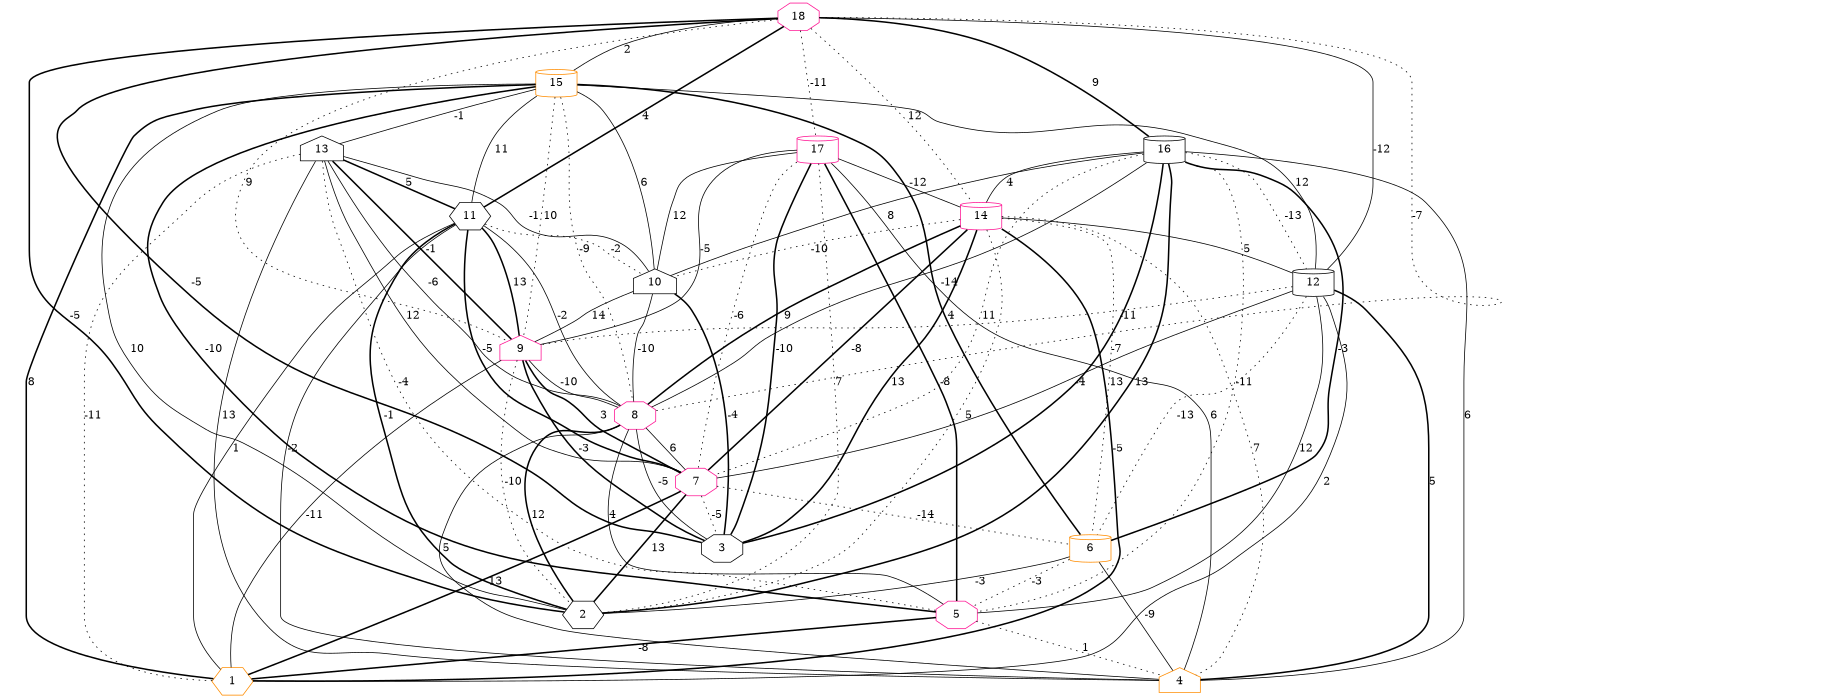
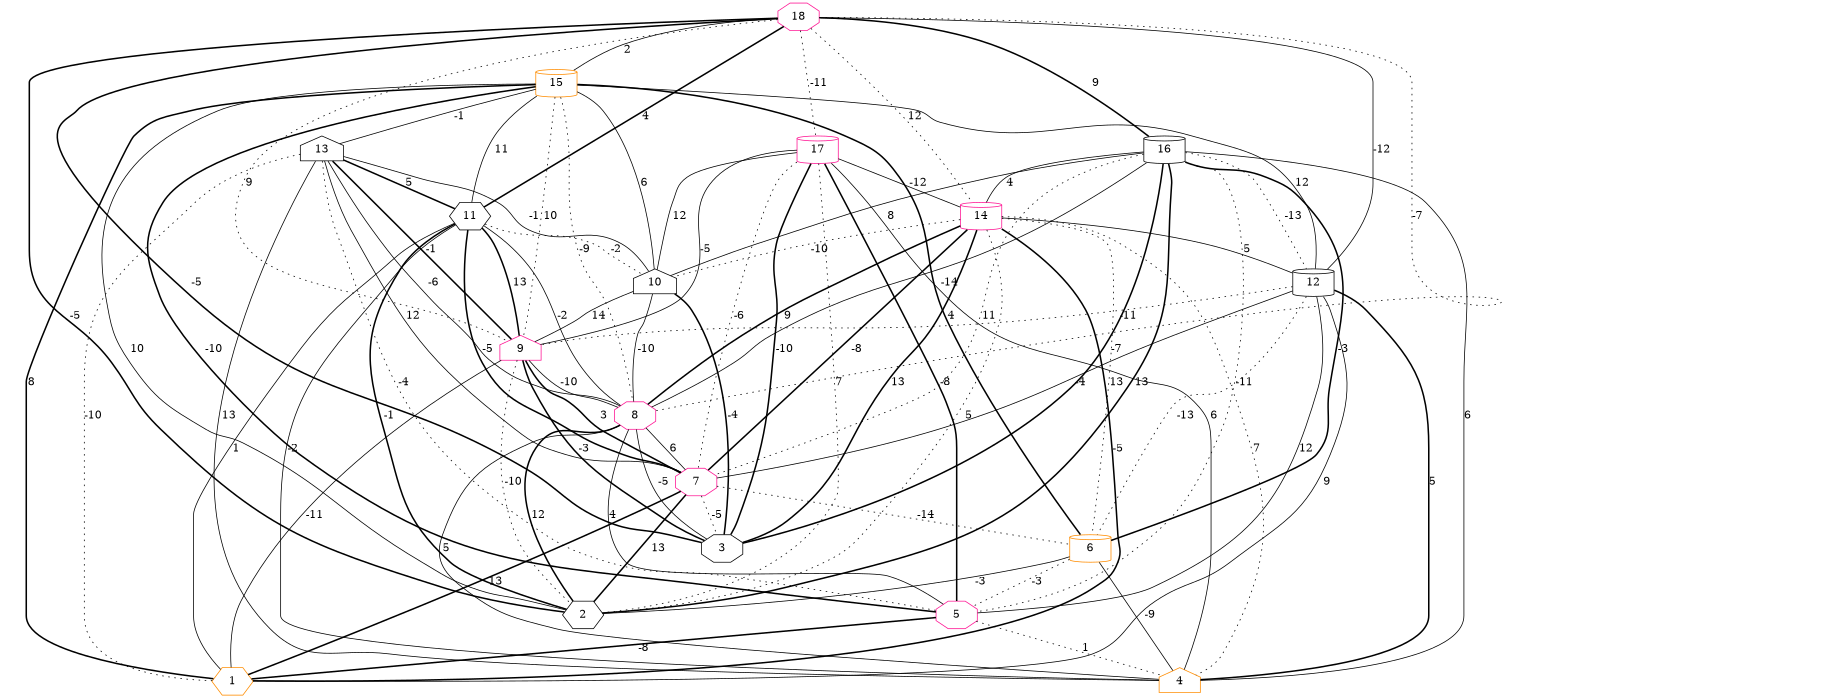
(93, 416) -> (93, 416)
(1327, 482) -> (1327, 482)
